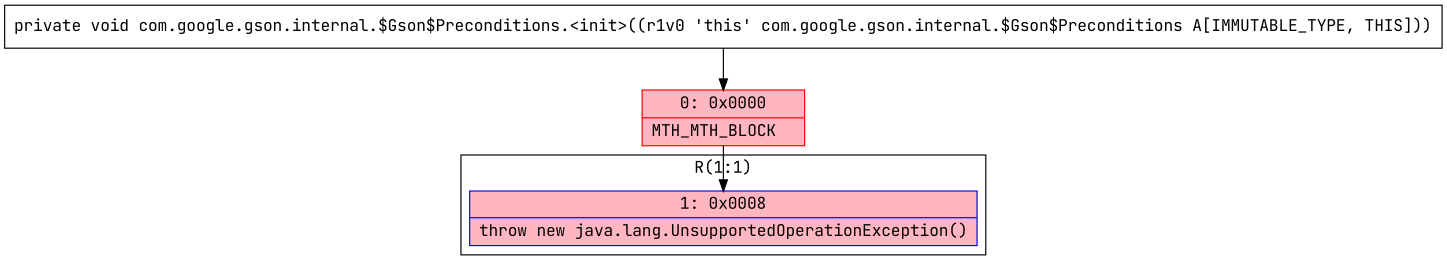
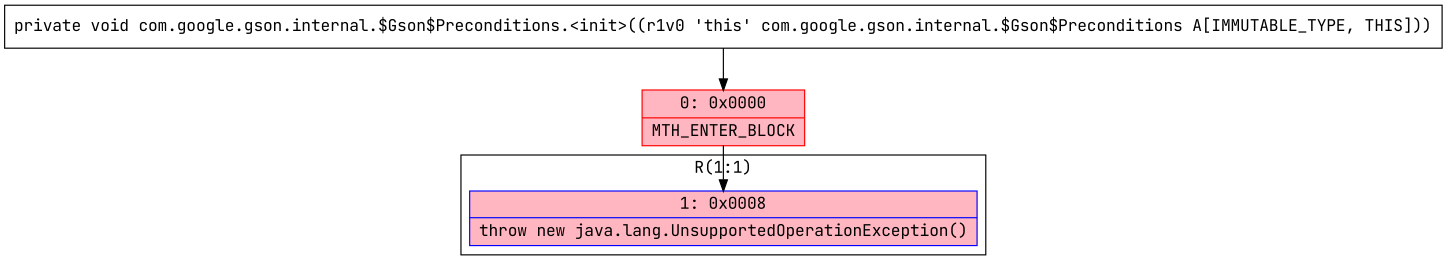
(714, 131) -> (723, 131)
